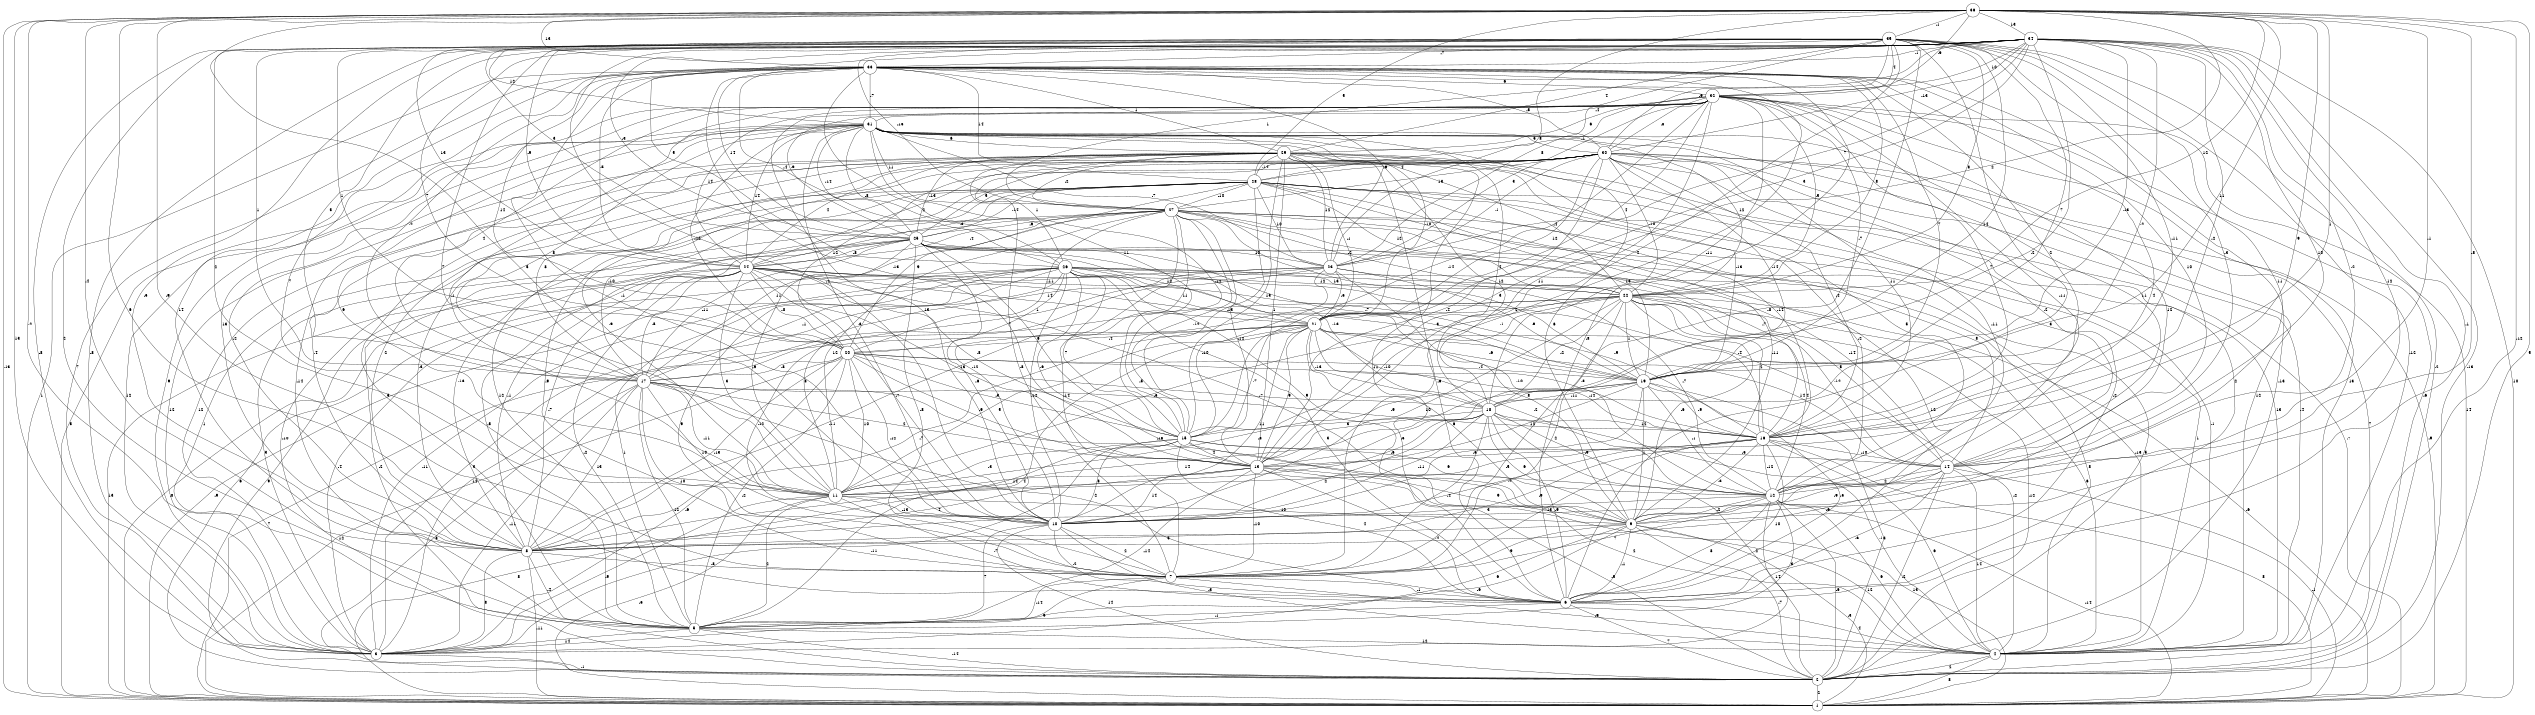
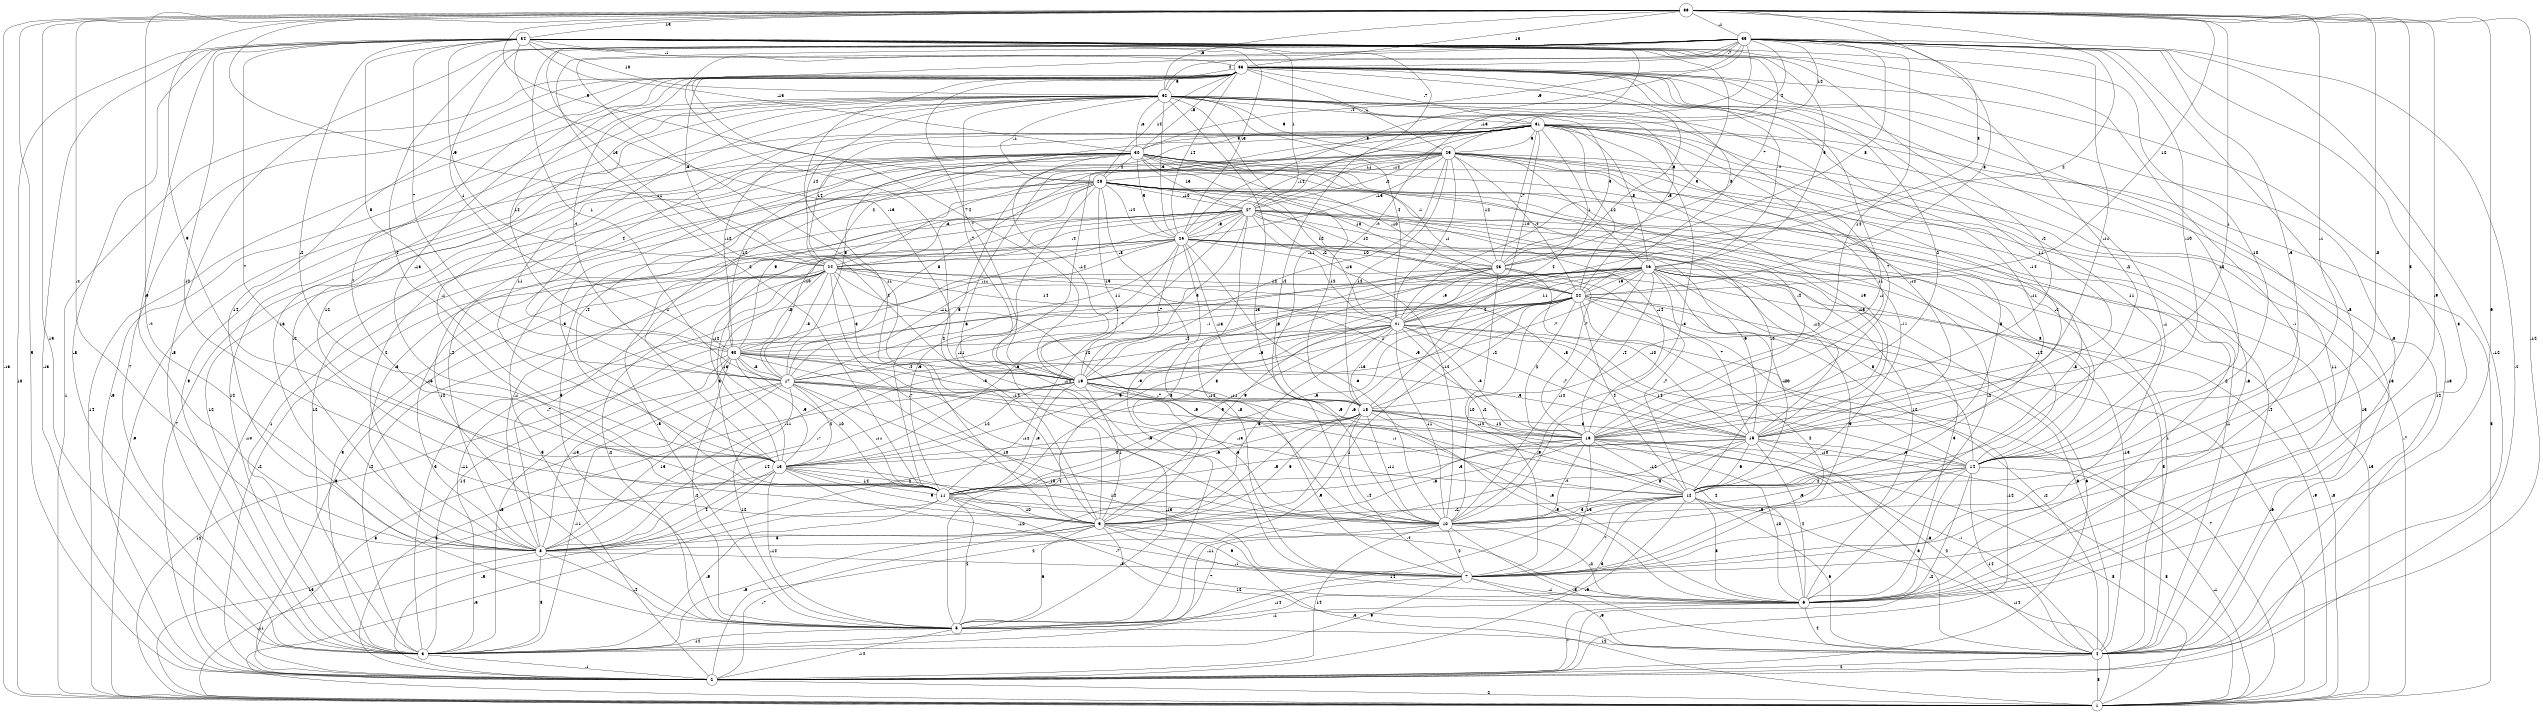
(848, 353) -> (734, 353)
(1399, 353) -> (2184, 232)
none -> (1374, 368)
(115, 691) -> (2047, 287)
